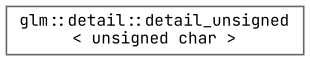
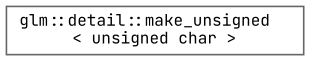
(155, 31) -> (155, 31)
